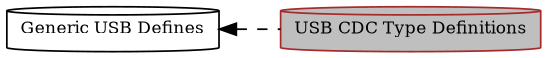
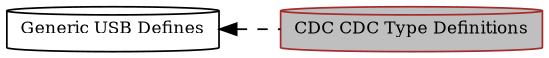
(411, 29) -> (412, 29)
